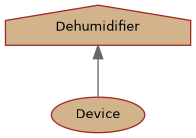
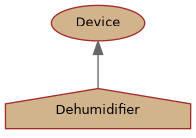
(98, 78) -> (98, 71)
